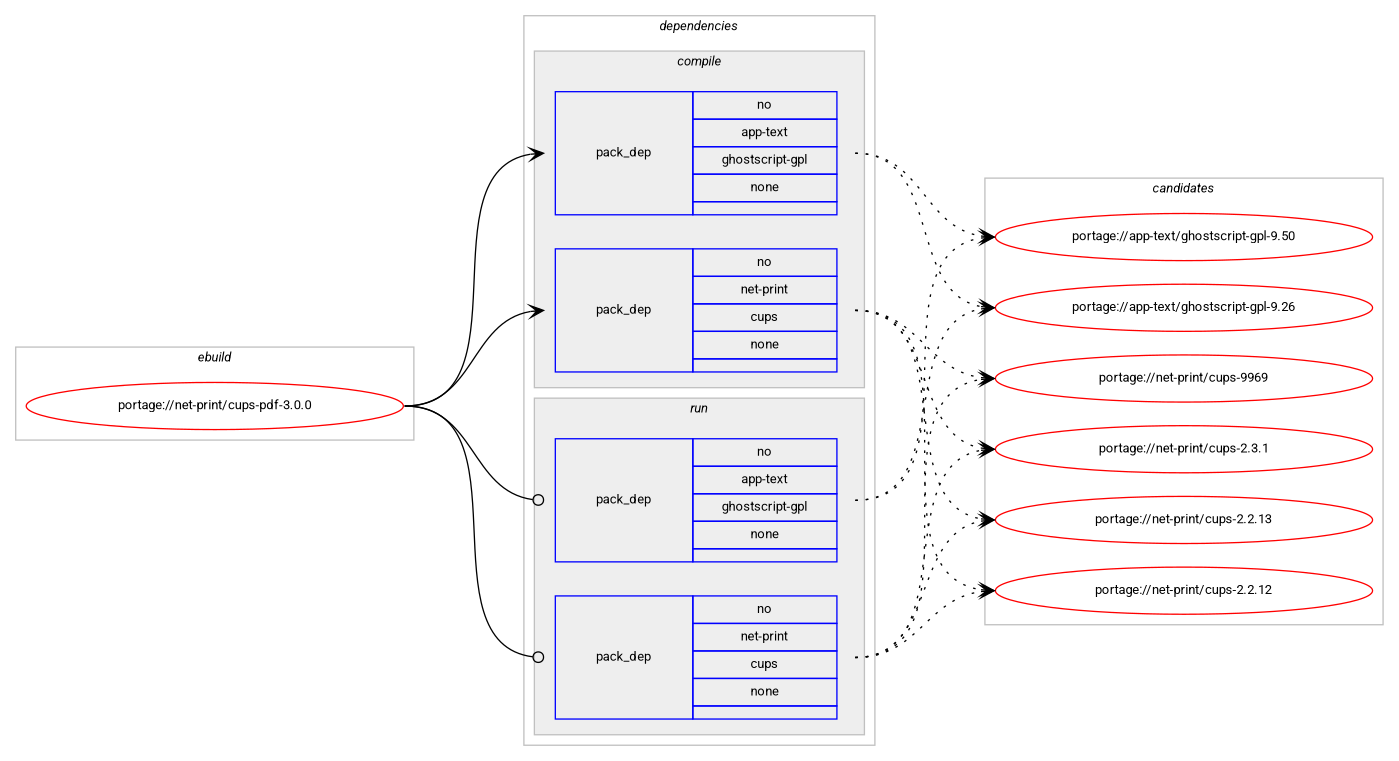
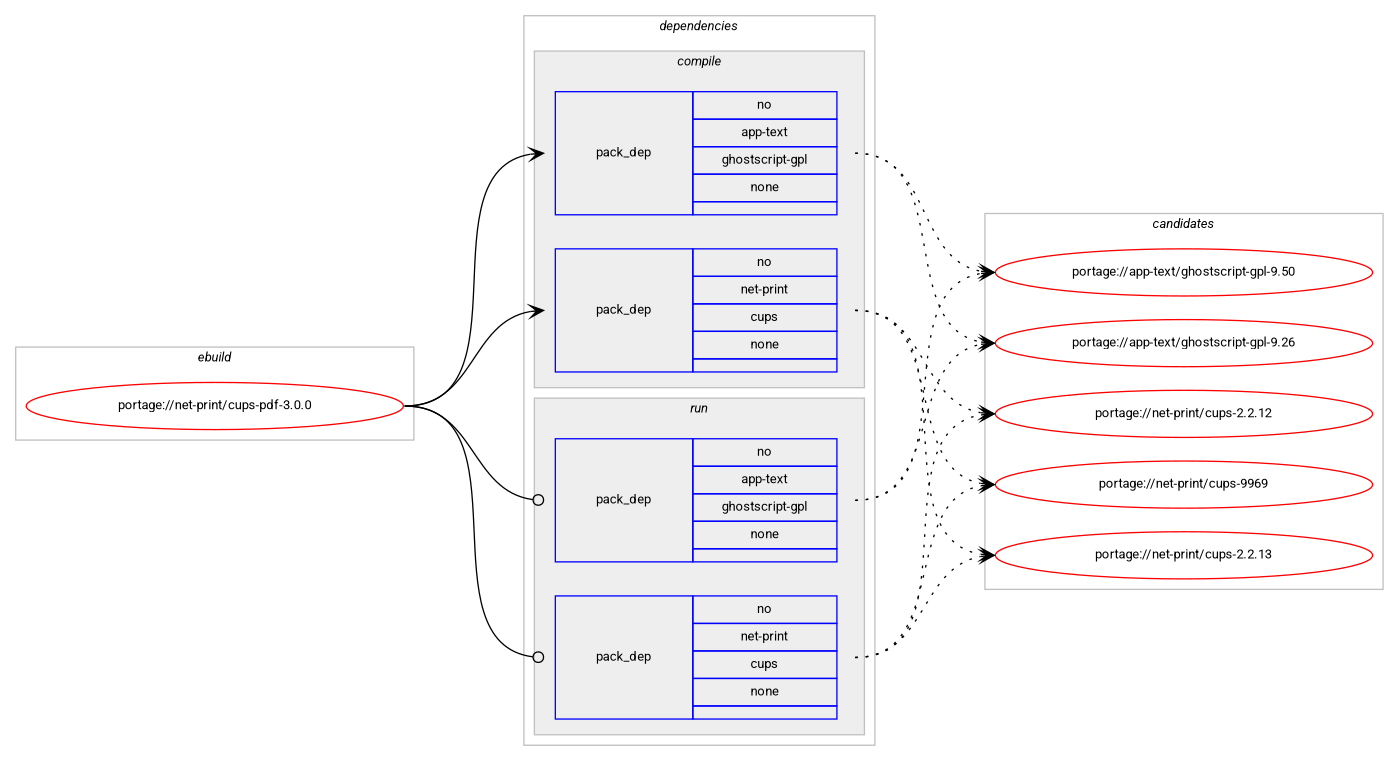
(1184, 449) -> none
